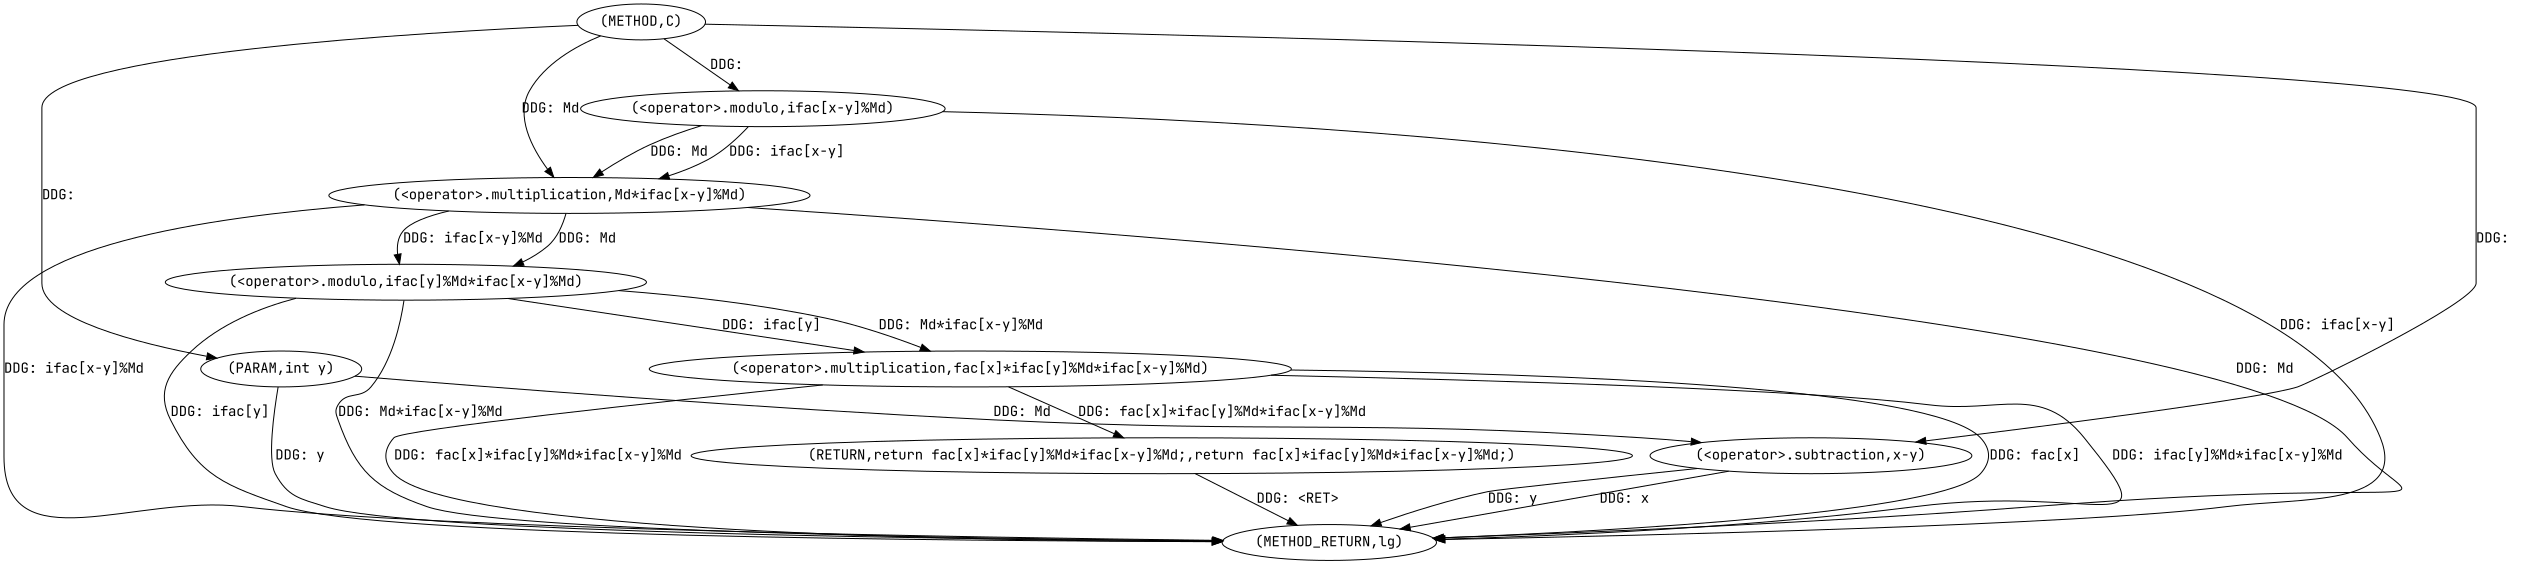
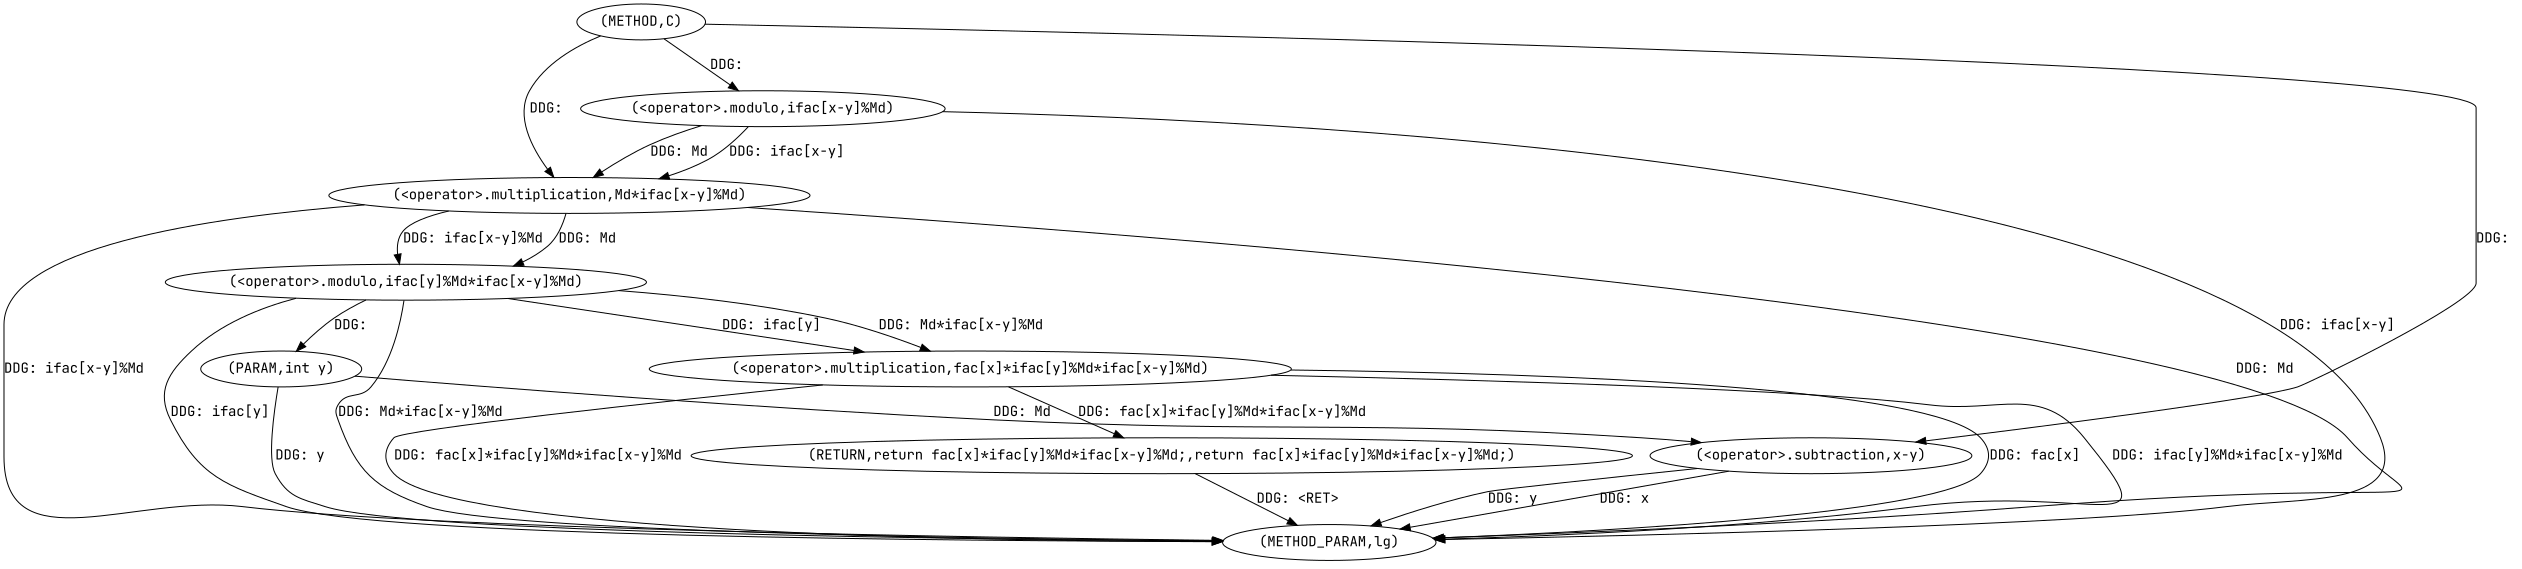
(124, 69) -> (333, 319)
(550, 109) -> (550, 109)
(1329, 542) -> (1329, 542)
